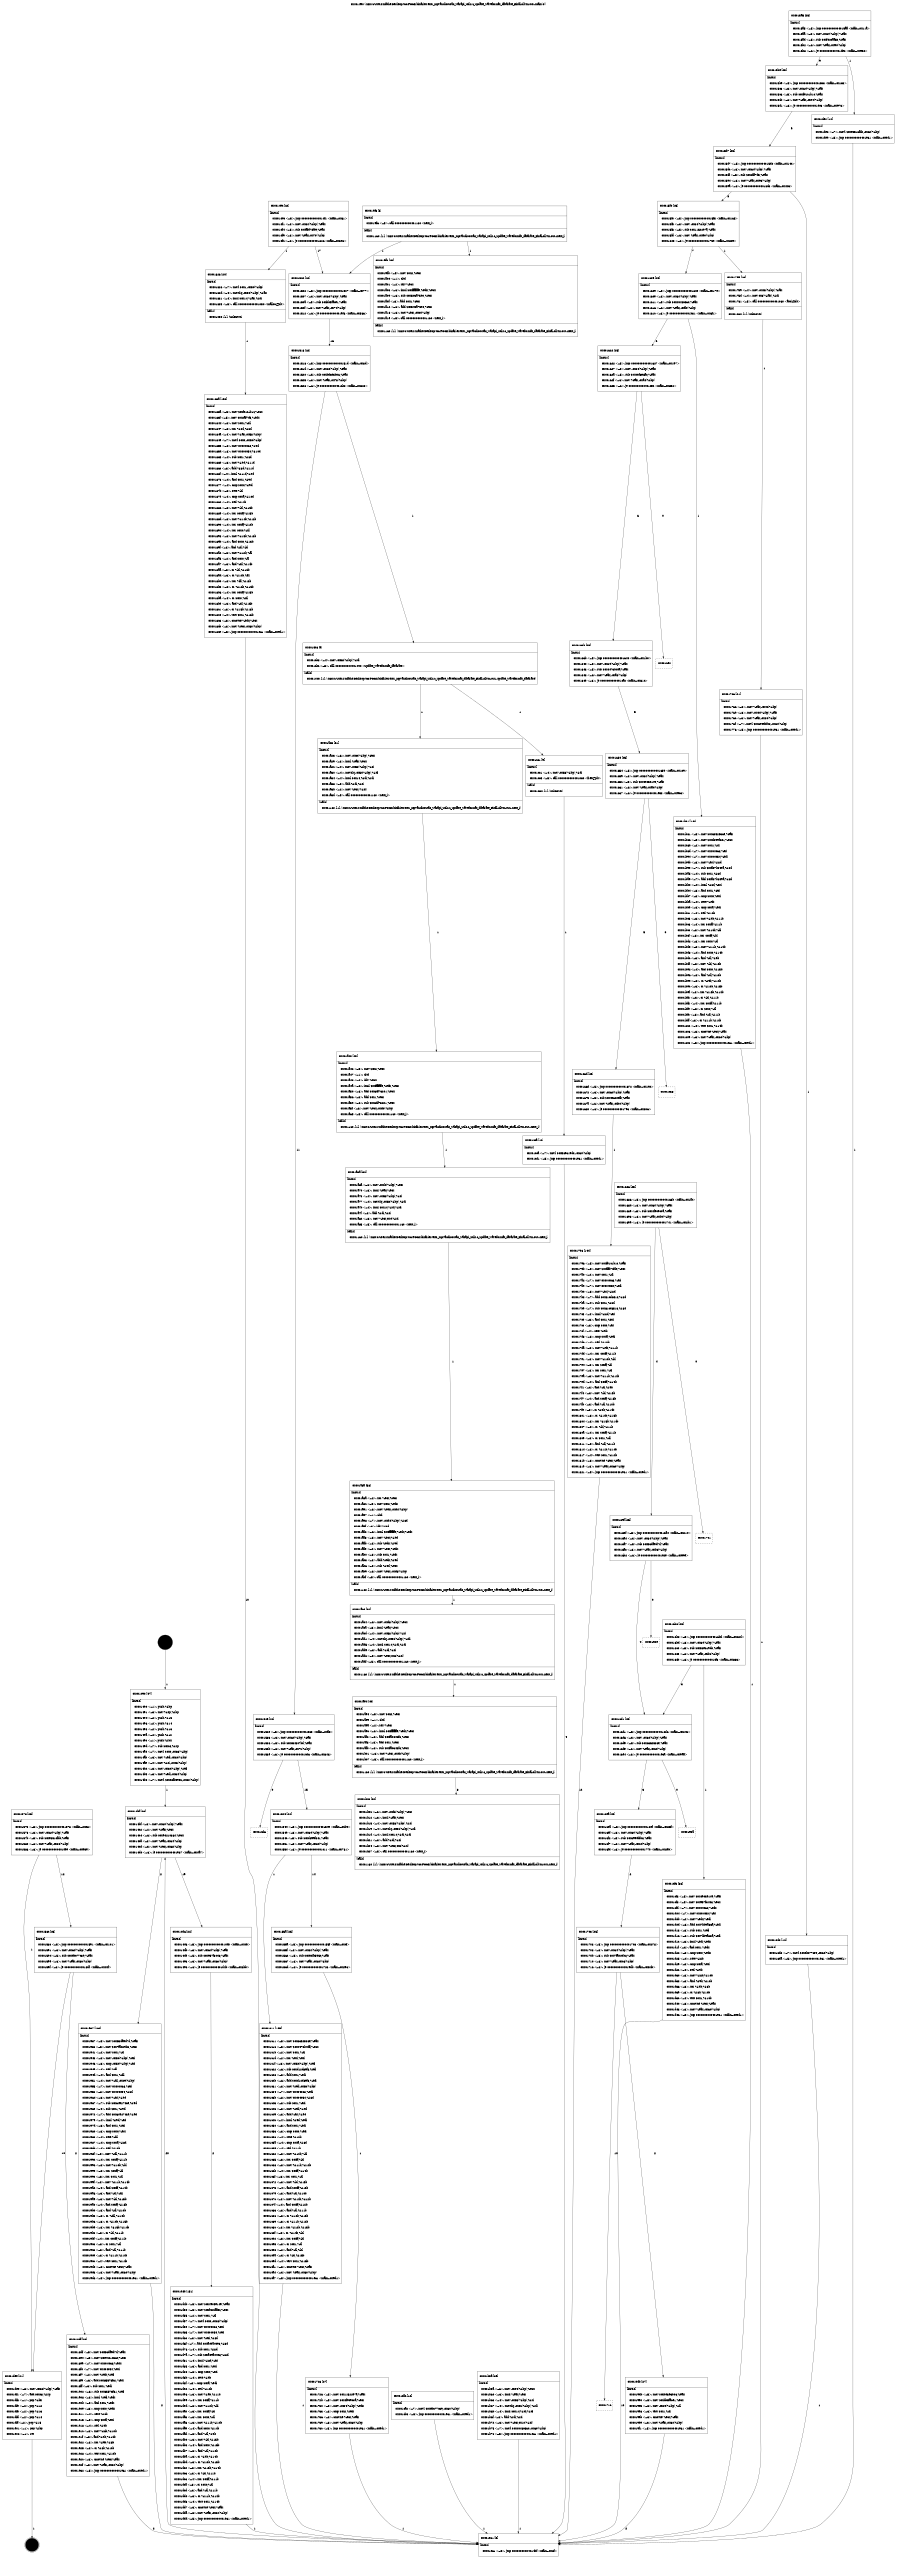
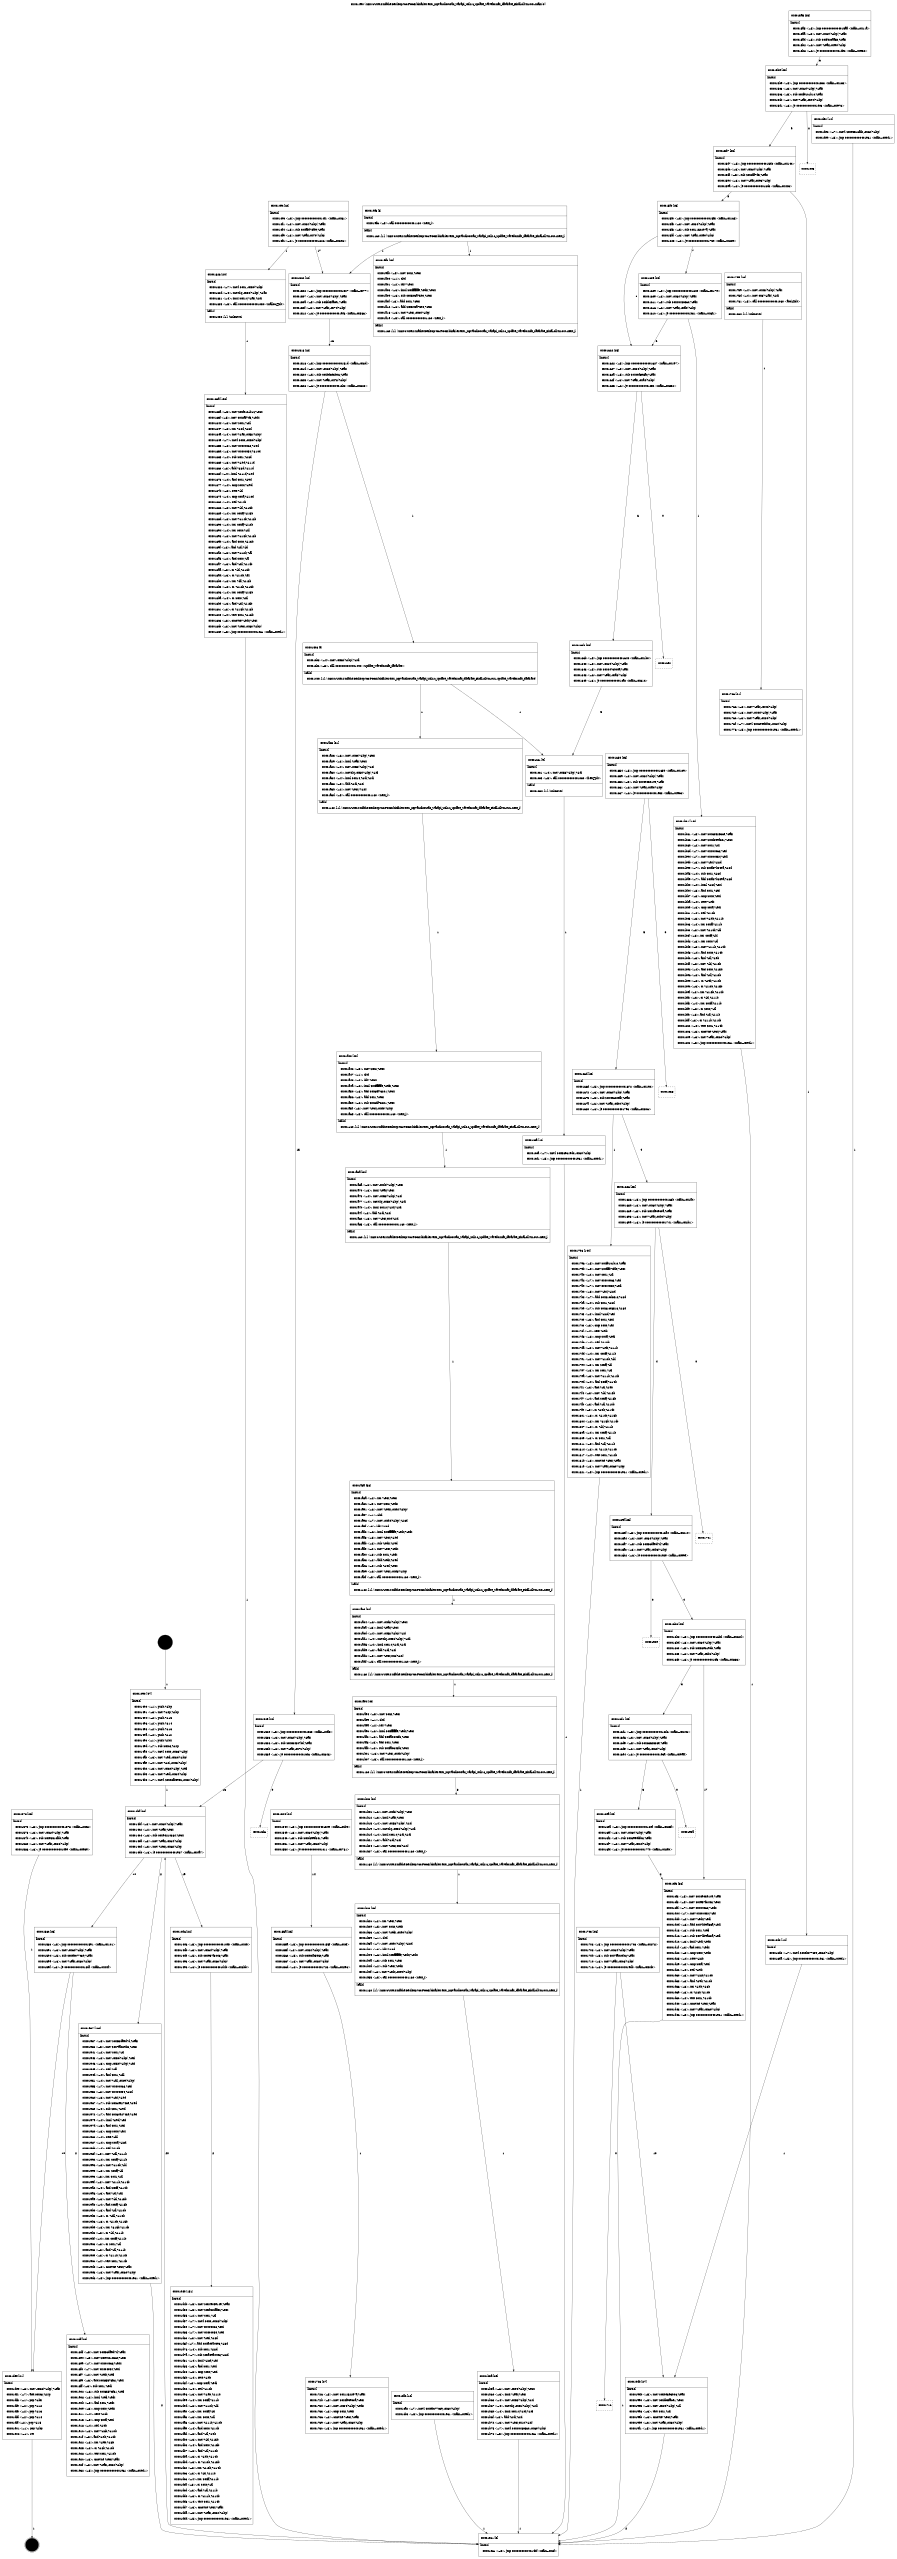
(853, 84) -> none
none -> (807, 169)
(730, 259) -> (625, 284)
(629, 719) -> (587, 720)
none -> (634, 1148)
(298, 1150) -> (298, 1150)
(247, 1600) -> (247, 1600)
(636, 1637) -> (677, 1589)
(760, 1720) -> none
(566, 1737) -> (566, 1737)
(302, 1784) -> (232, 1783)
(580, 1790) -> (580, 1790)
(705, 1790) -> (705, 1790)
(64, 1890) -> (118, 1891)
(626, 1890) -> (655, 1866)
none -> (457, 1950)
(300, 2154) -> none
(616, 2154) -> (616, 2154)
(654, 2154) -> (654, 2154)
(813, 2353) -> (737, 2169)
(622, 2405) -> (622, 2405)
(386, 2520) -> none
(194, 2536) -> none
(313, 2537) -> none
